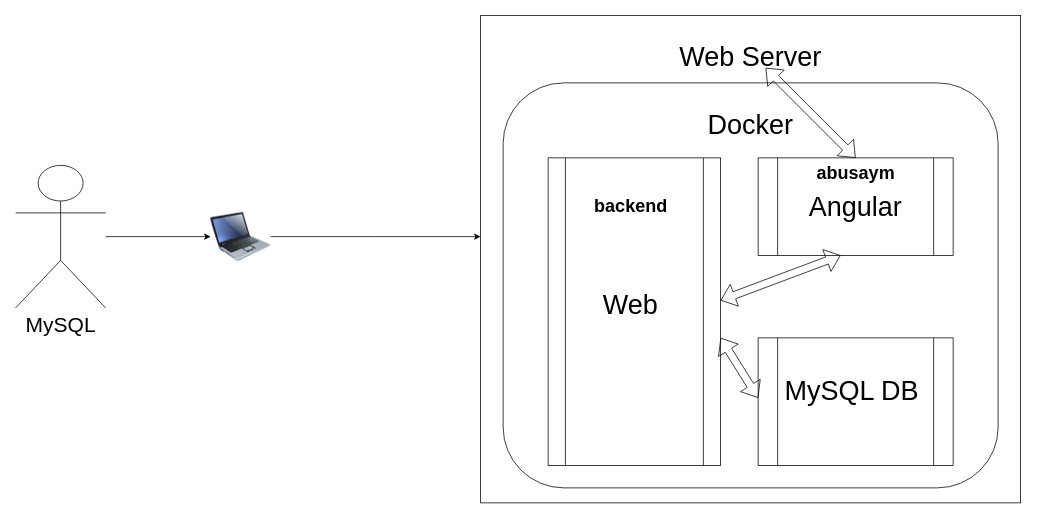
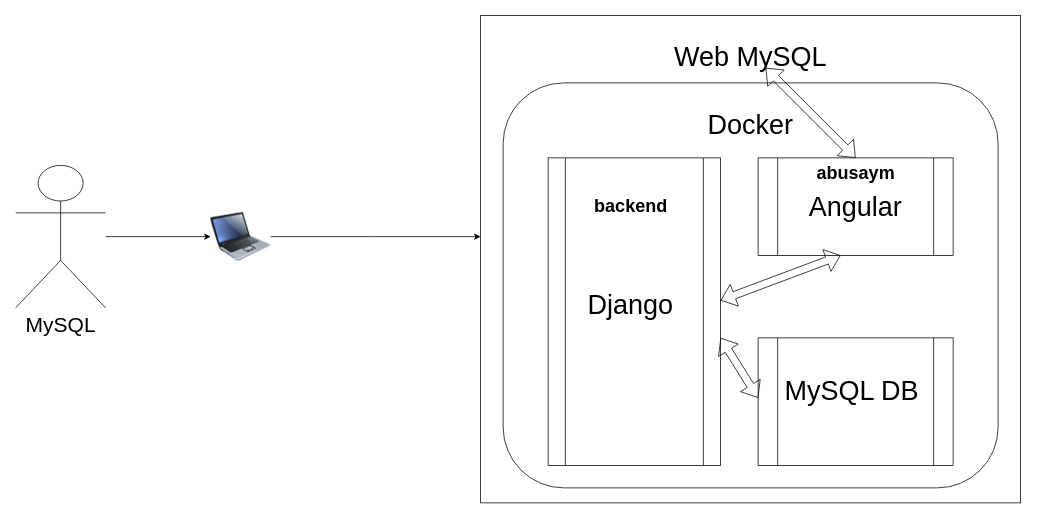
(750, 57) -> (750, 57)
(630, 304) -> (630, 304)
